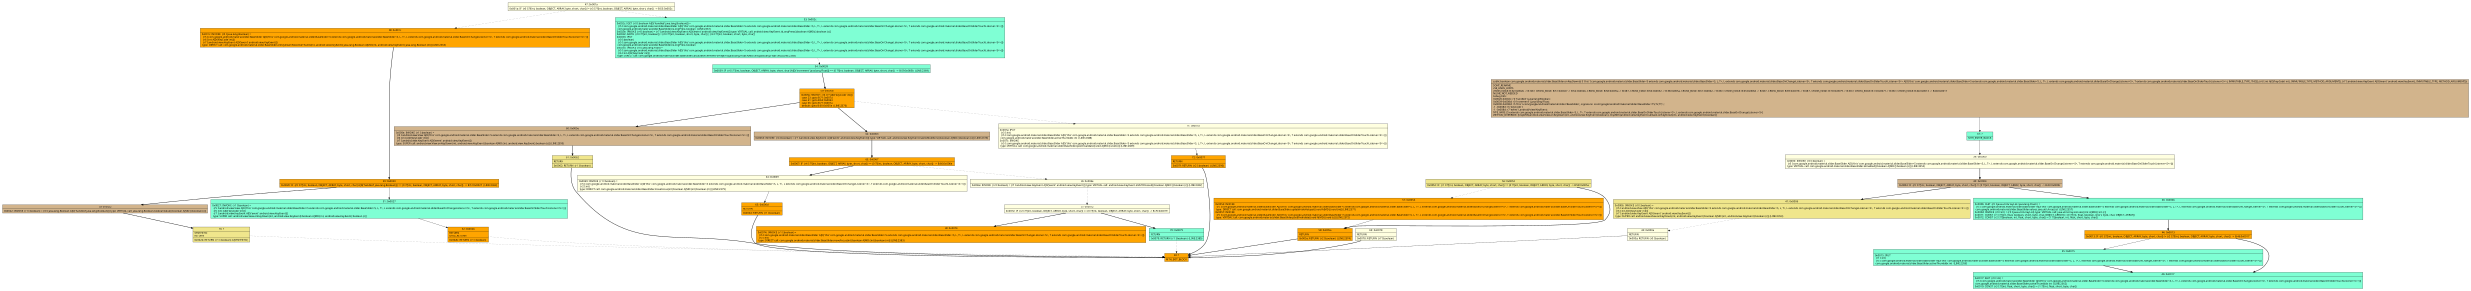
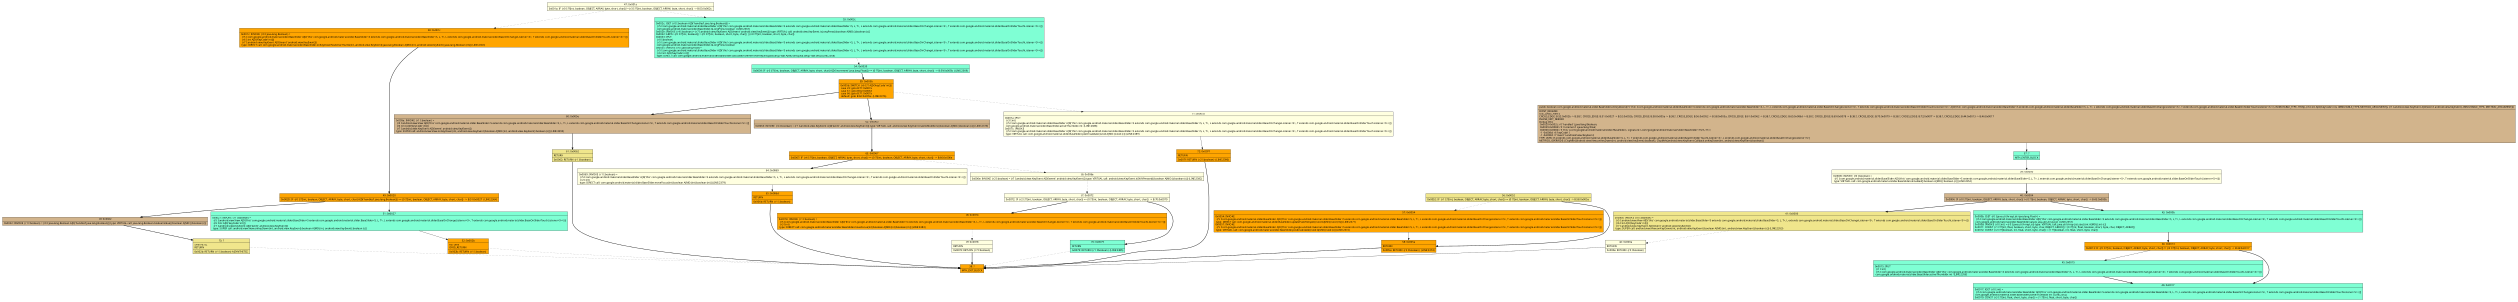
none -> (972, 234)
